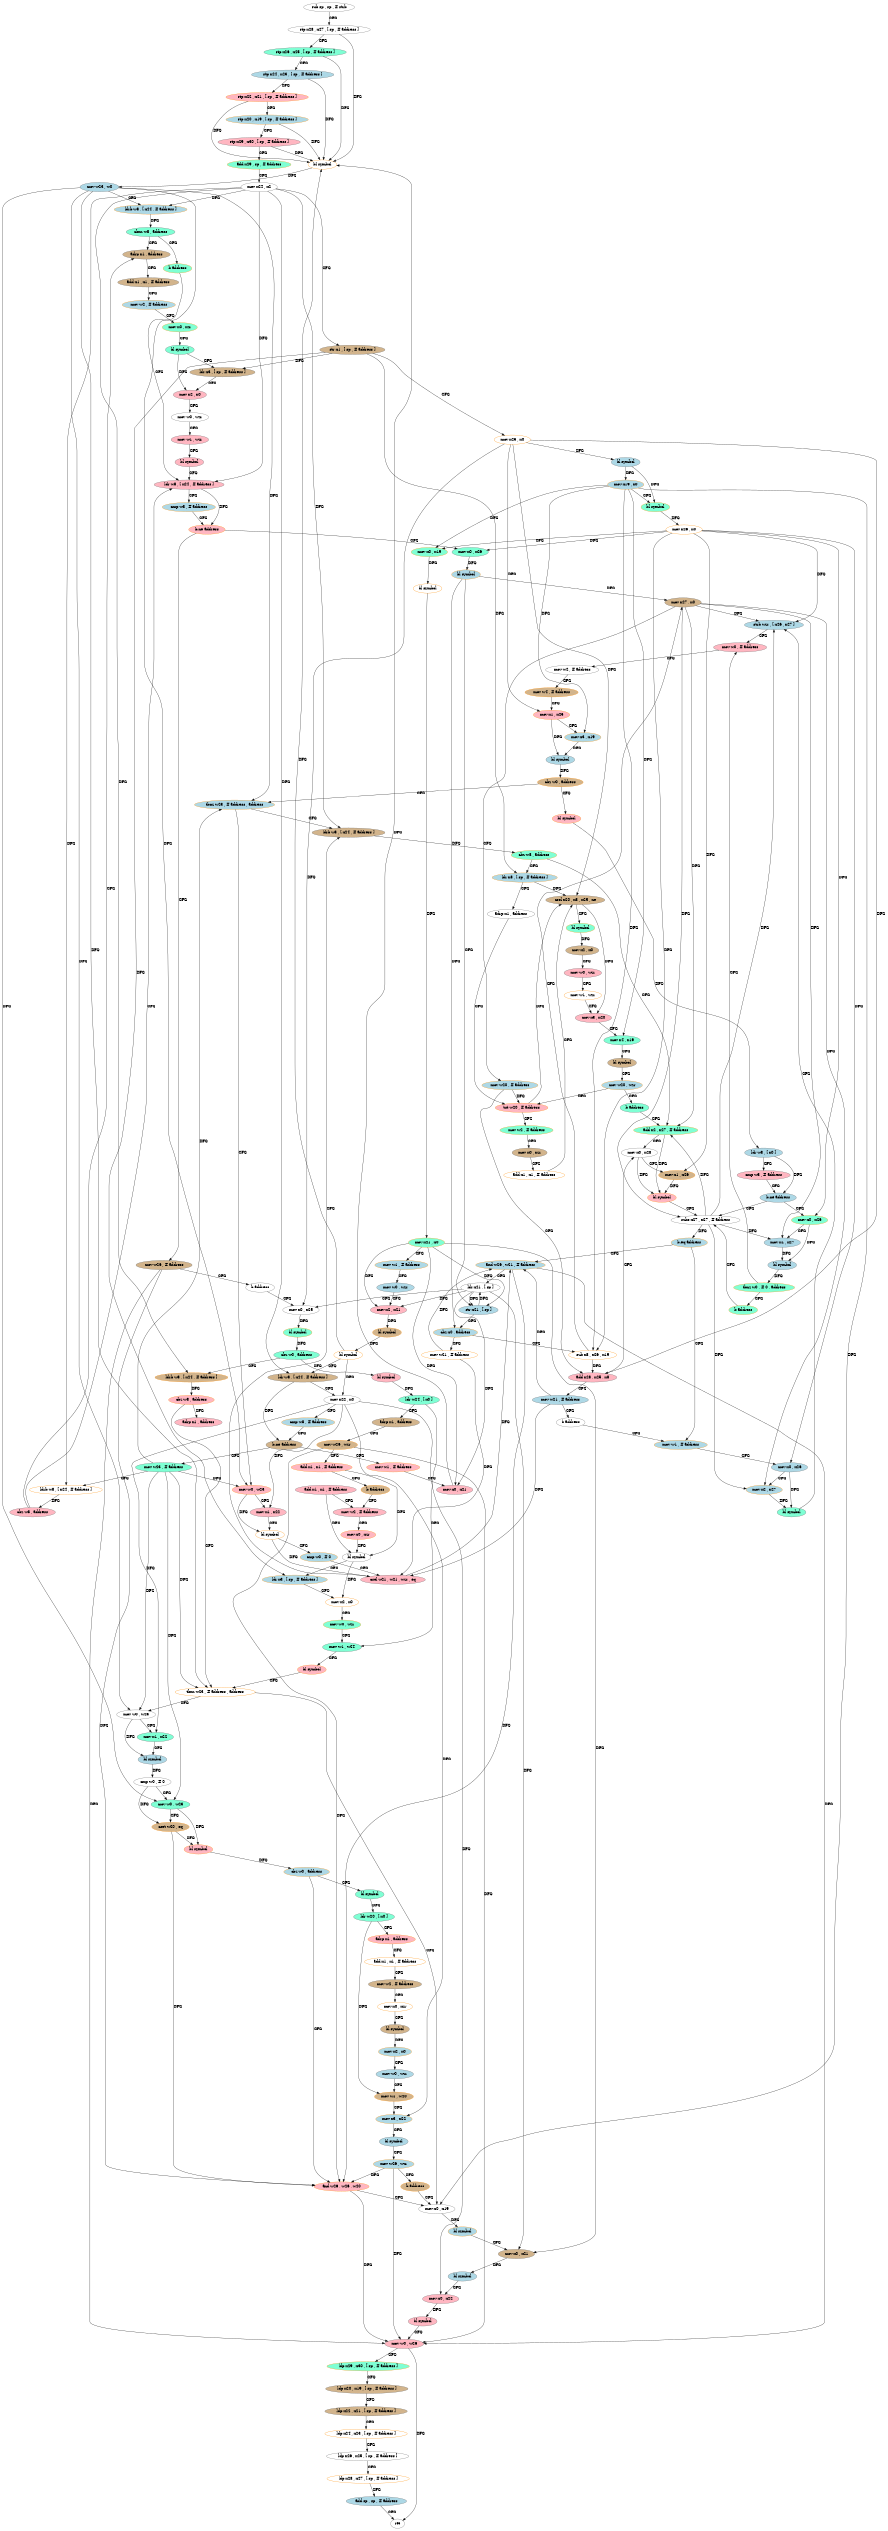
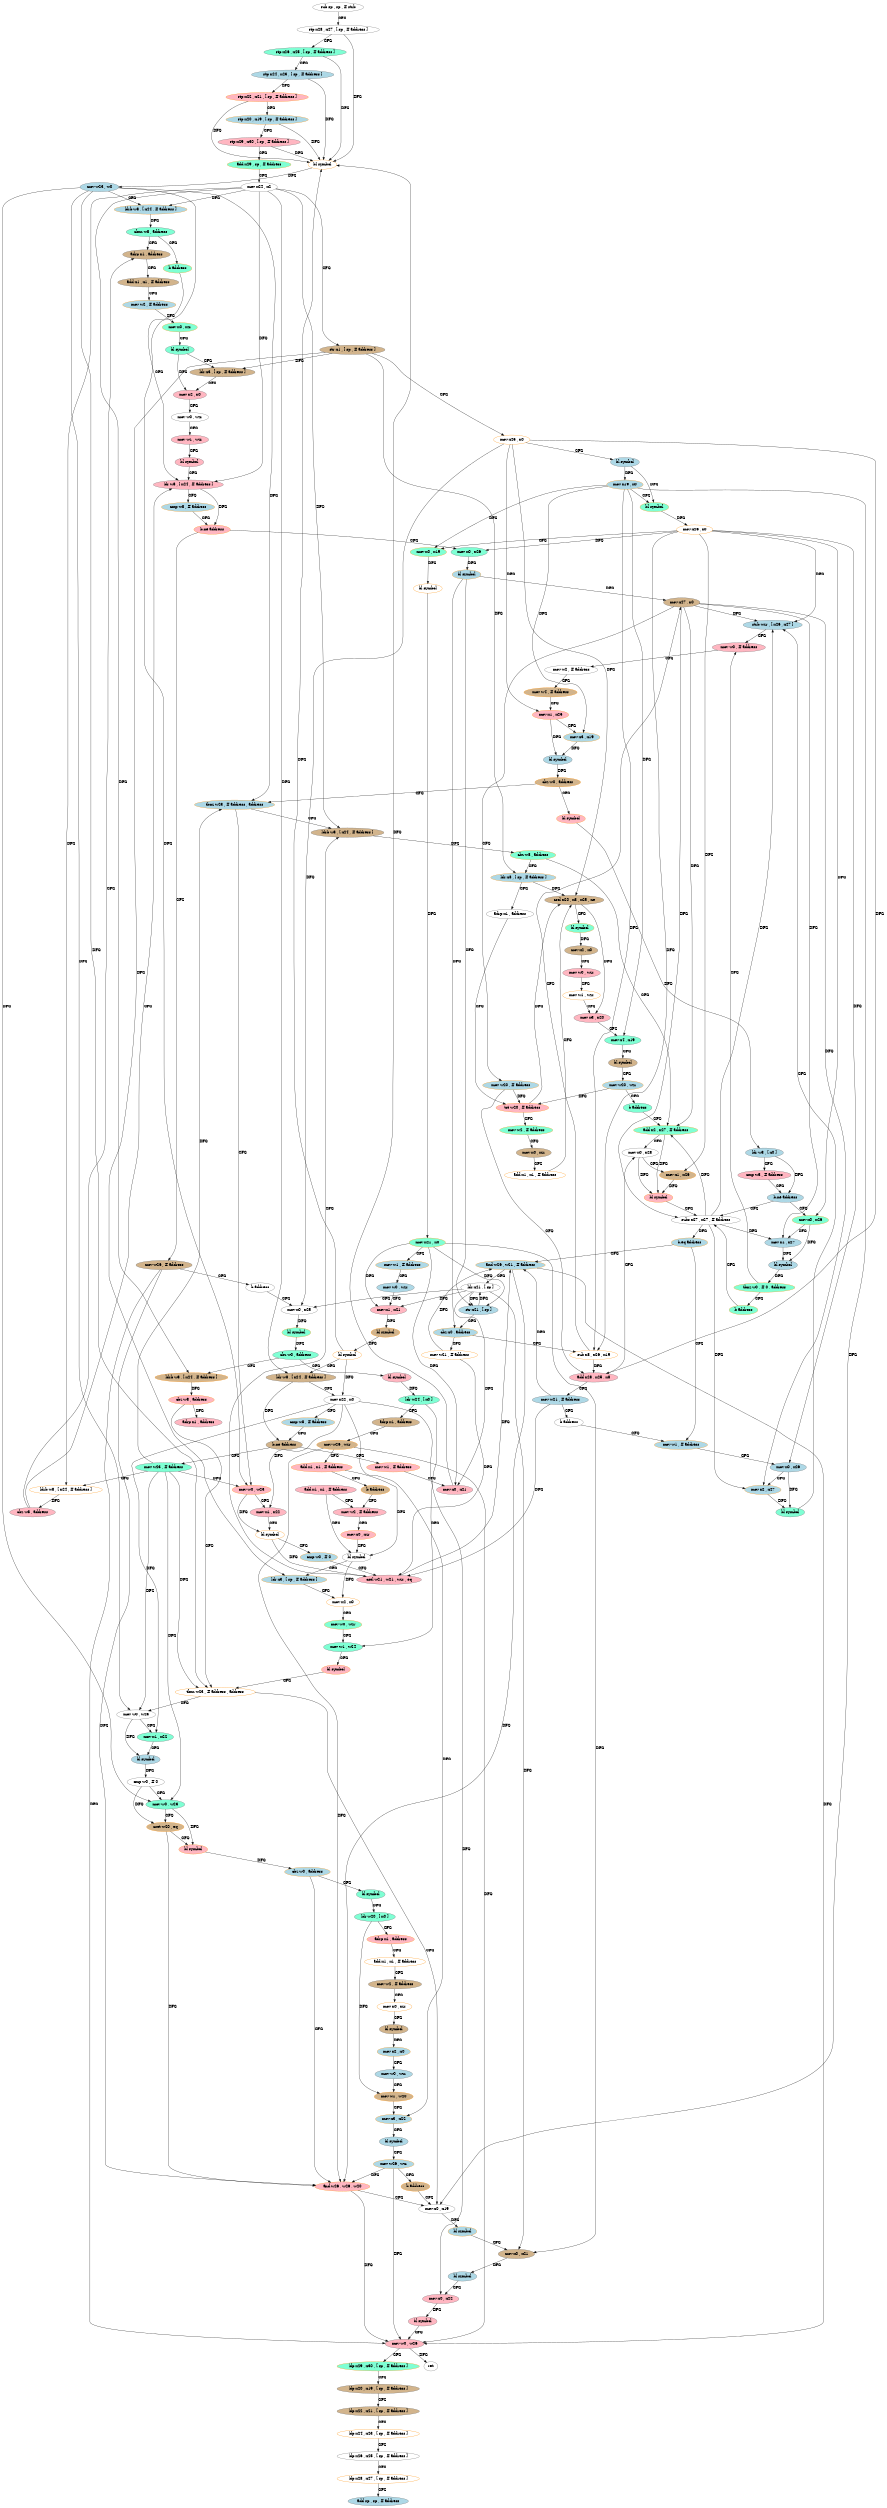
(389, 1310) -> (389, 1310)
(386, 2512) -> none
